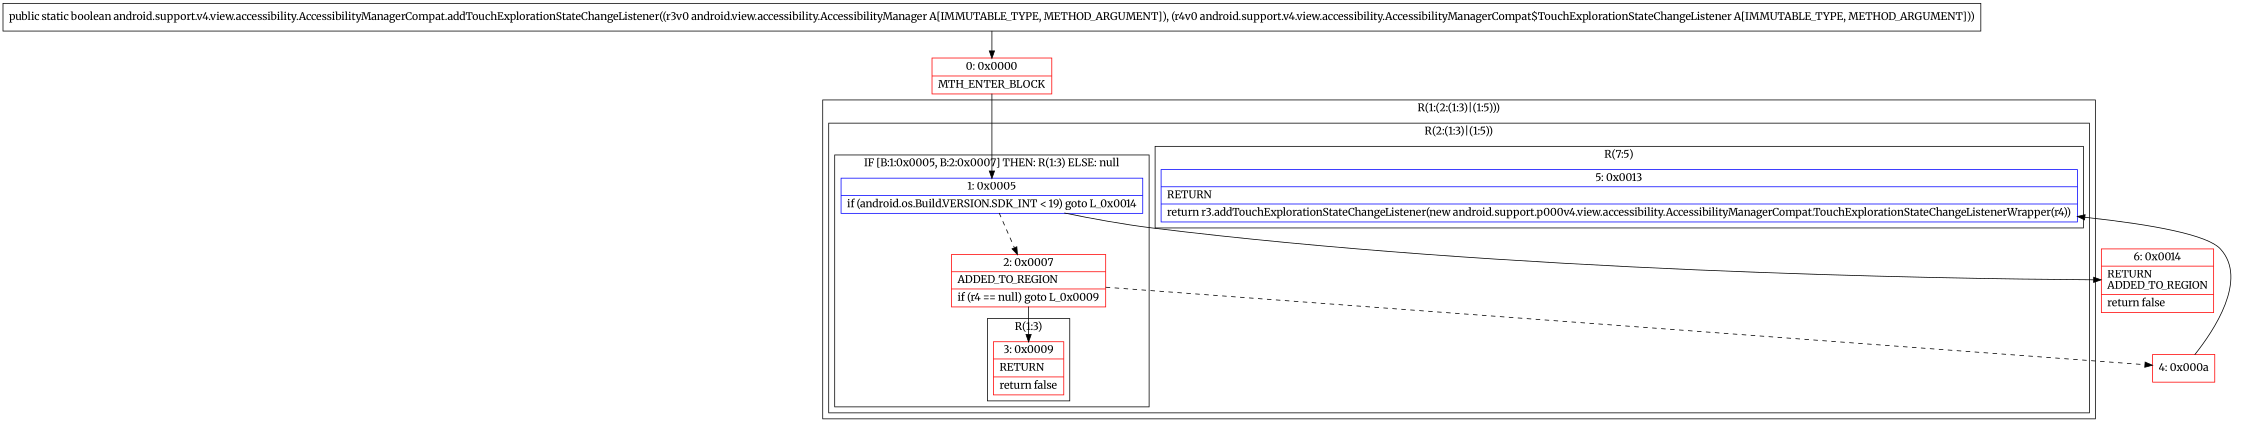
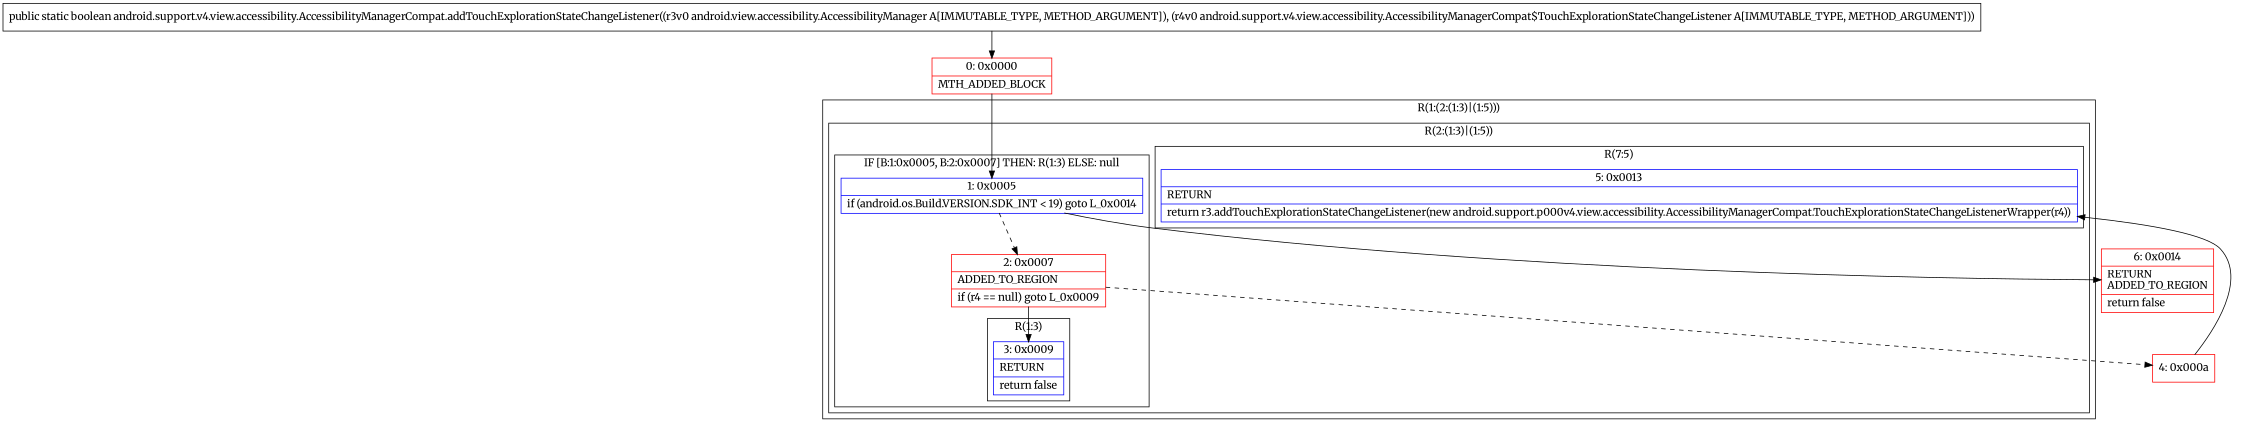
(992, 85) -> (992, 85)
(1029, 368) -> (1029, 368)
